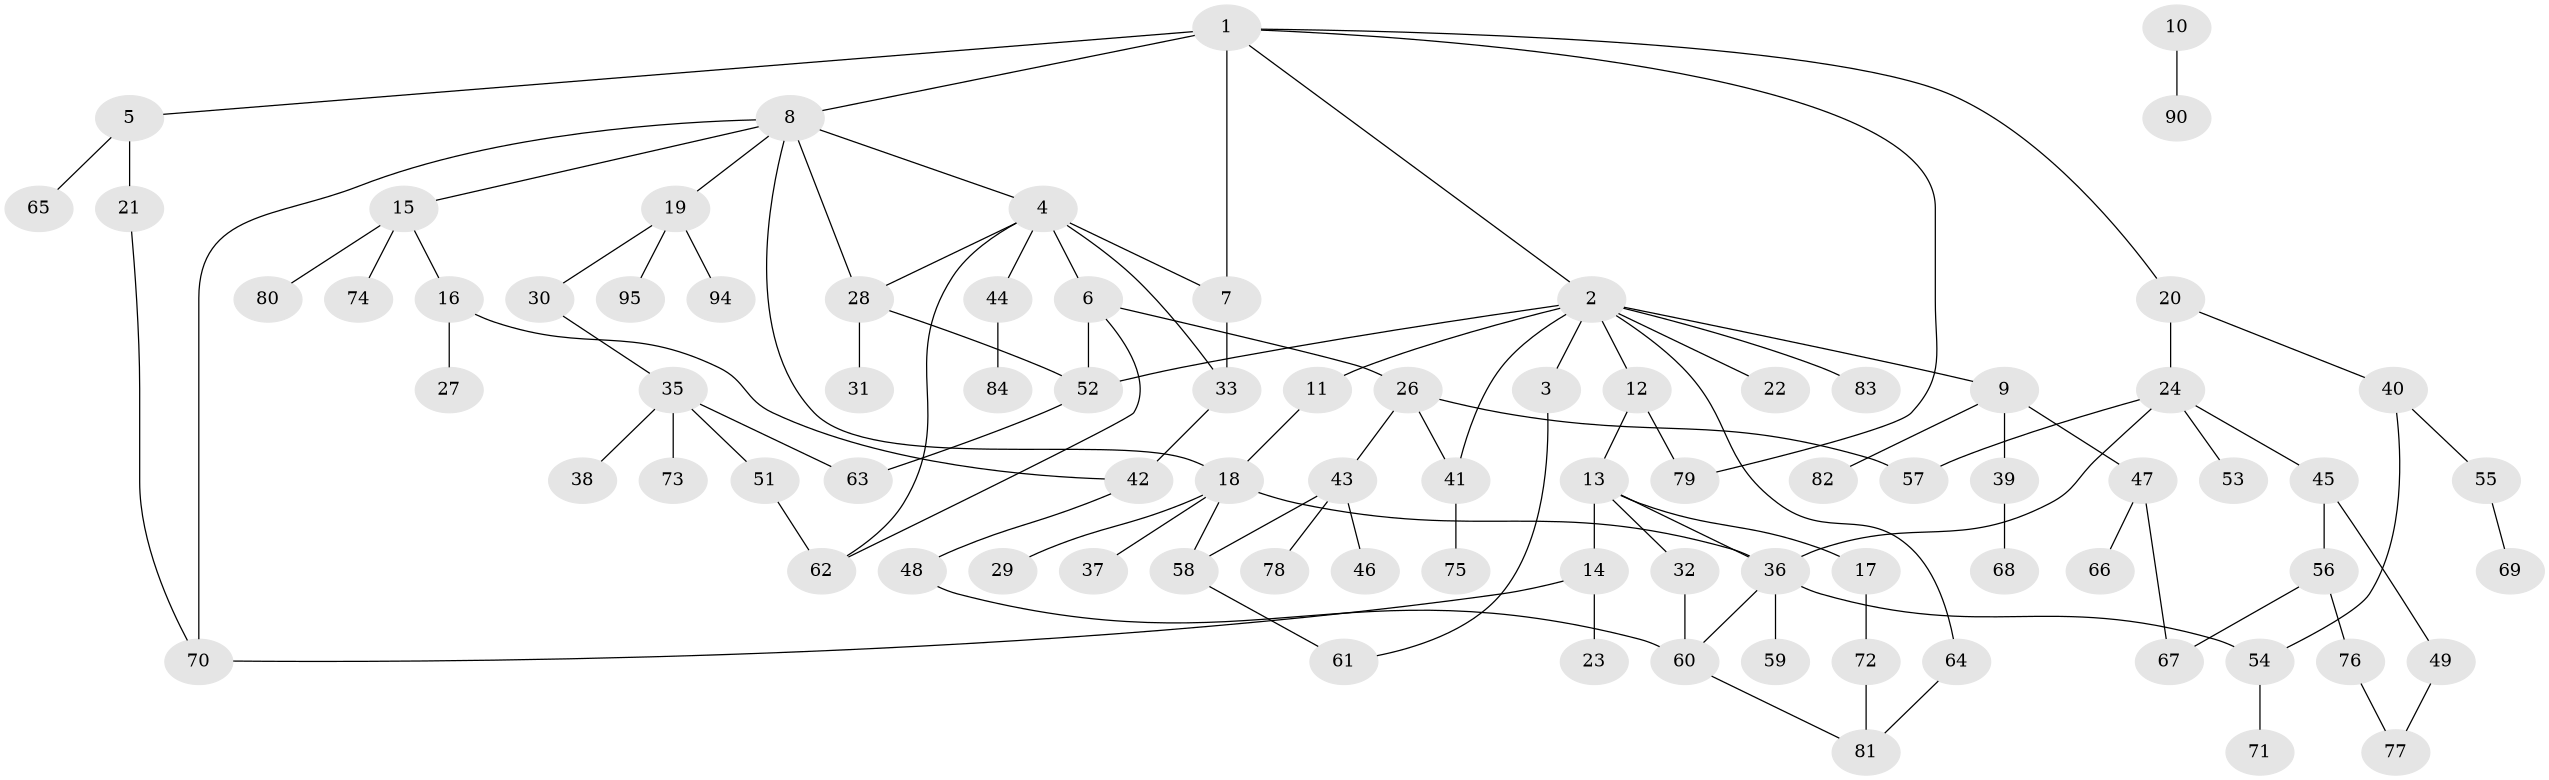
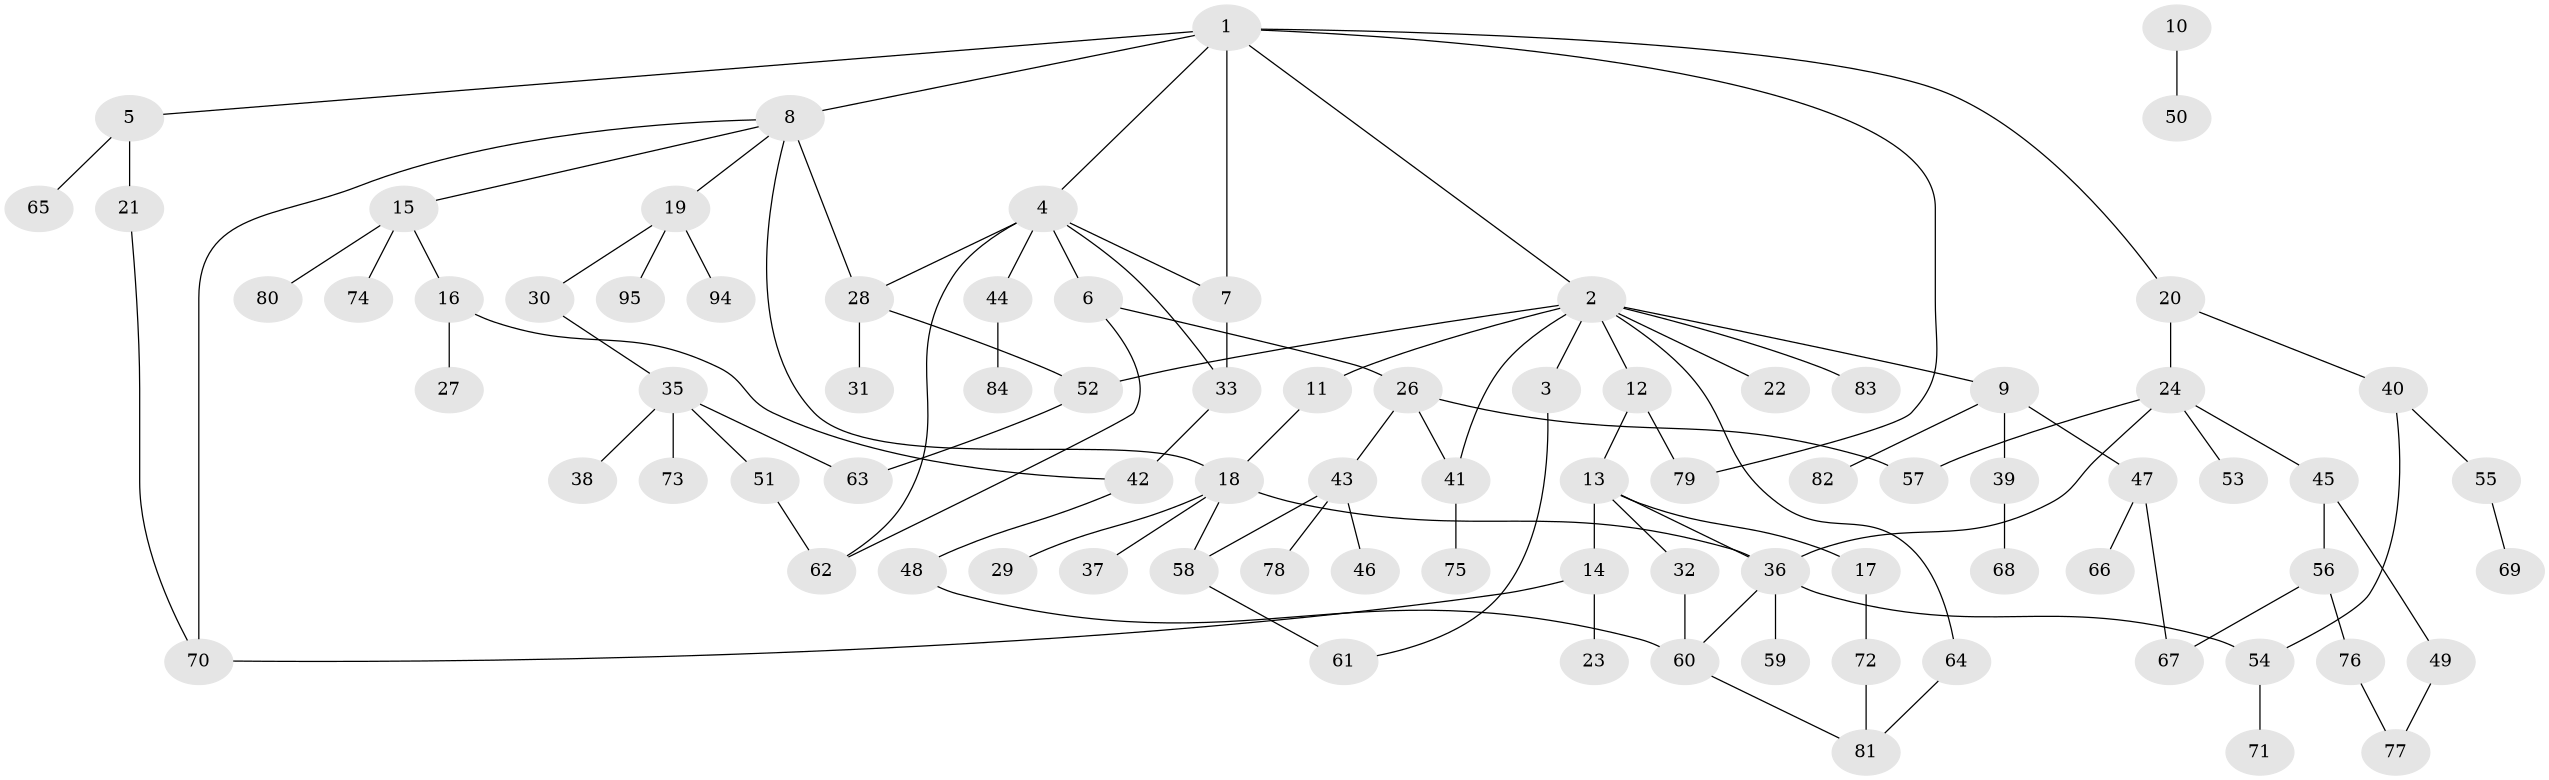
(2177, 118) -> (2177, 118)
(917, 164) -> (1135, 118)
(1088, 345) -> none
